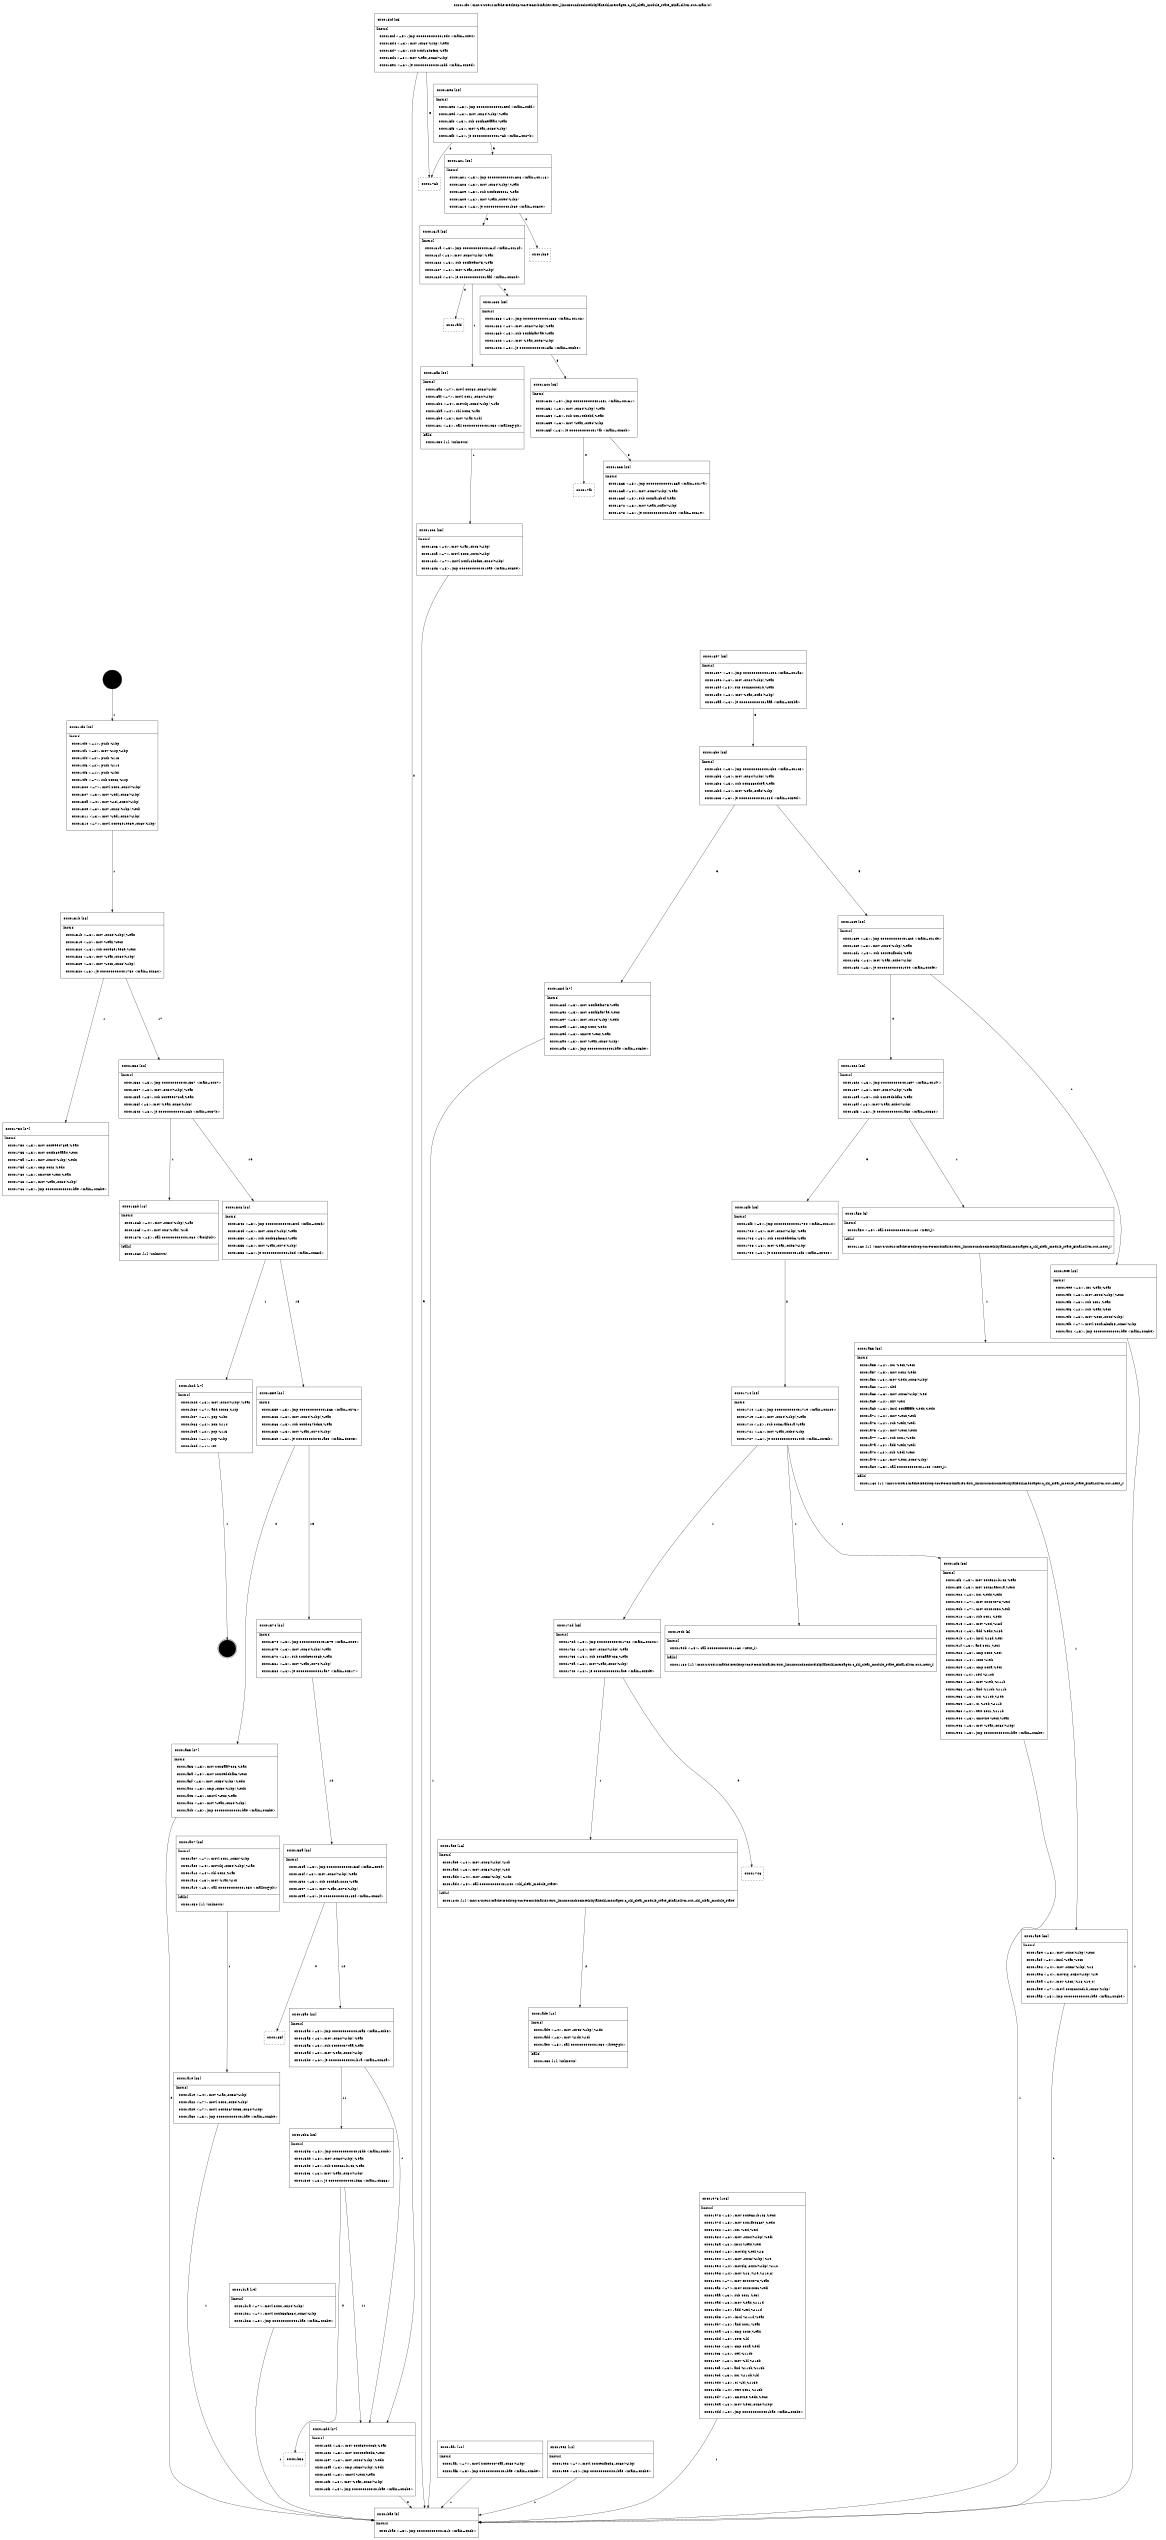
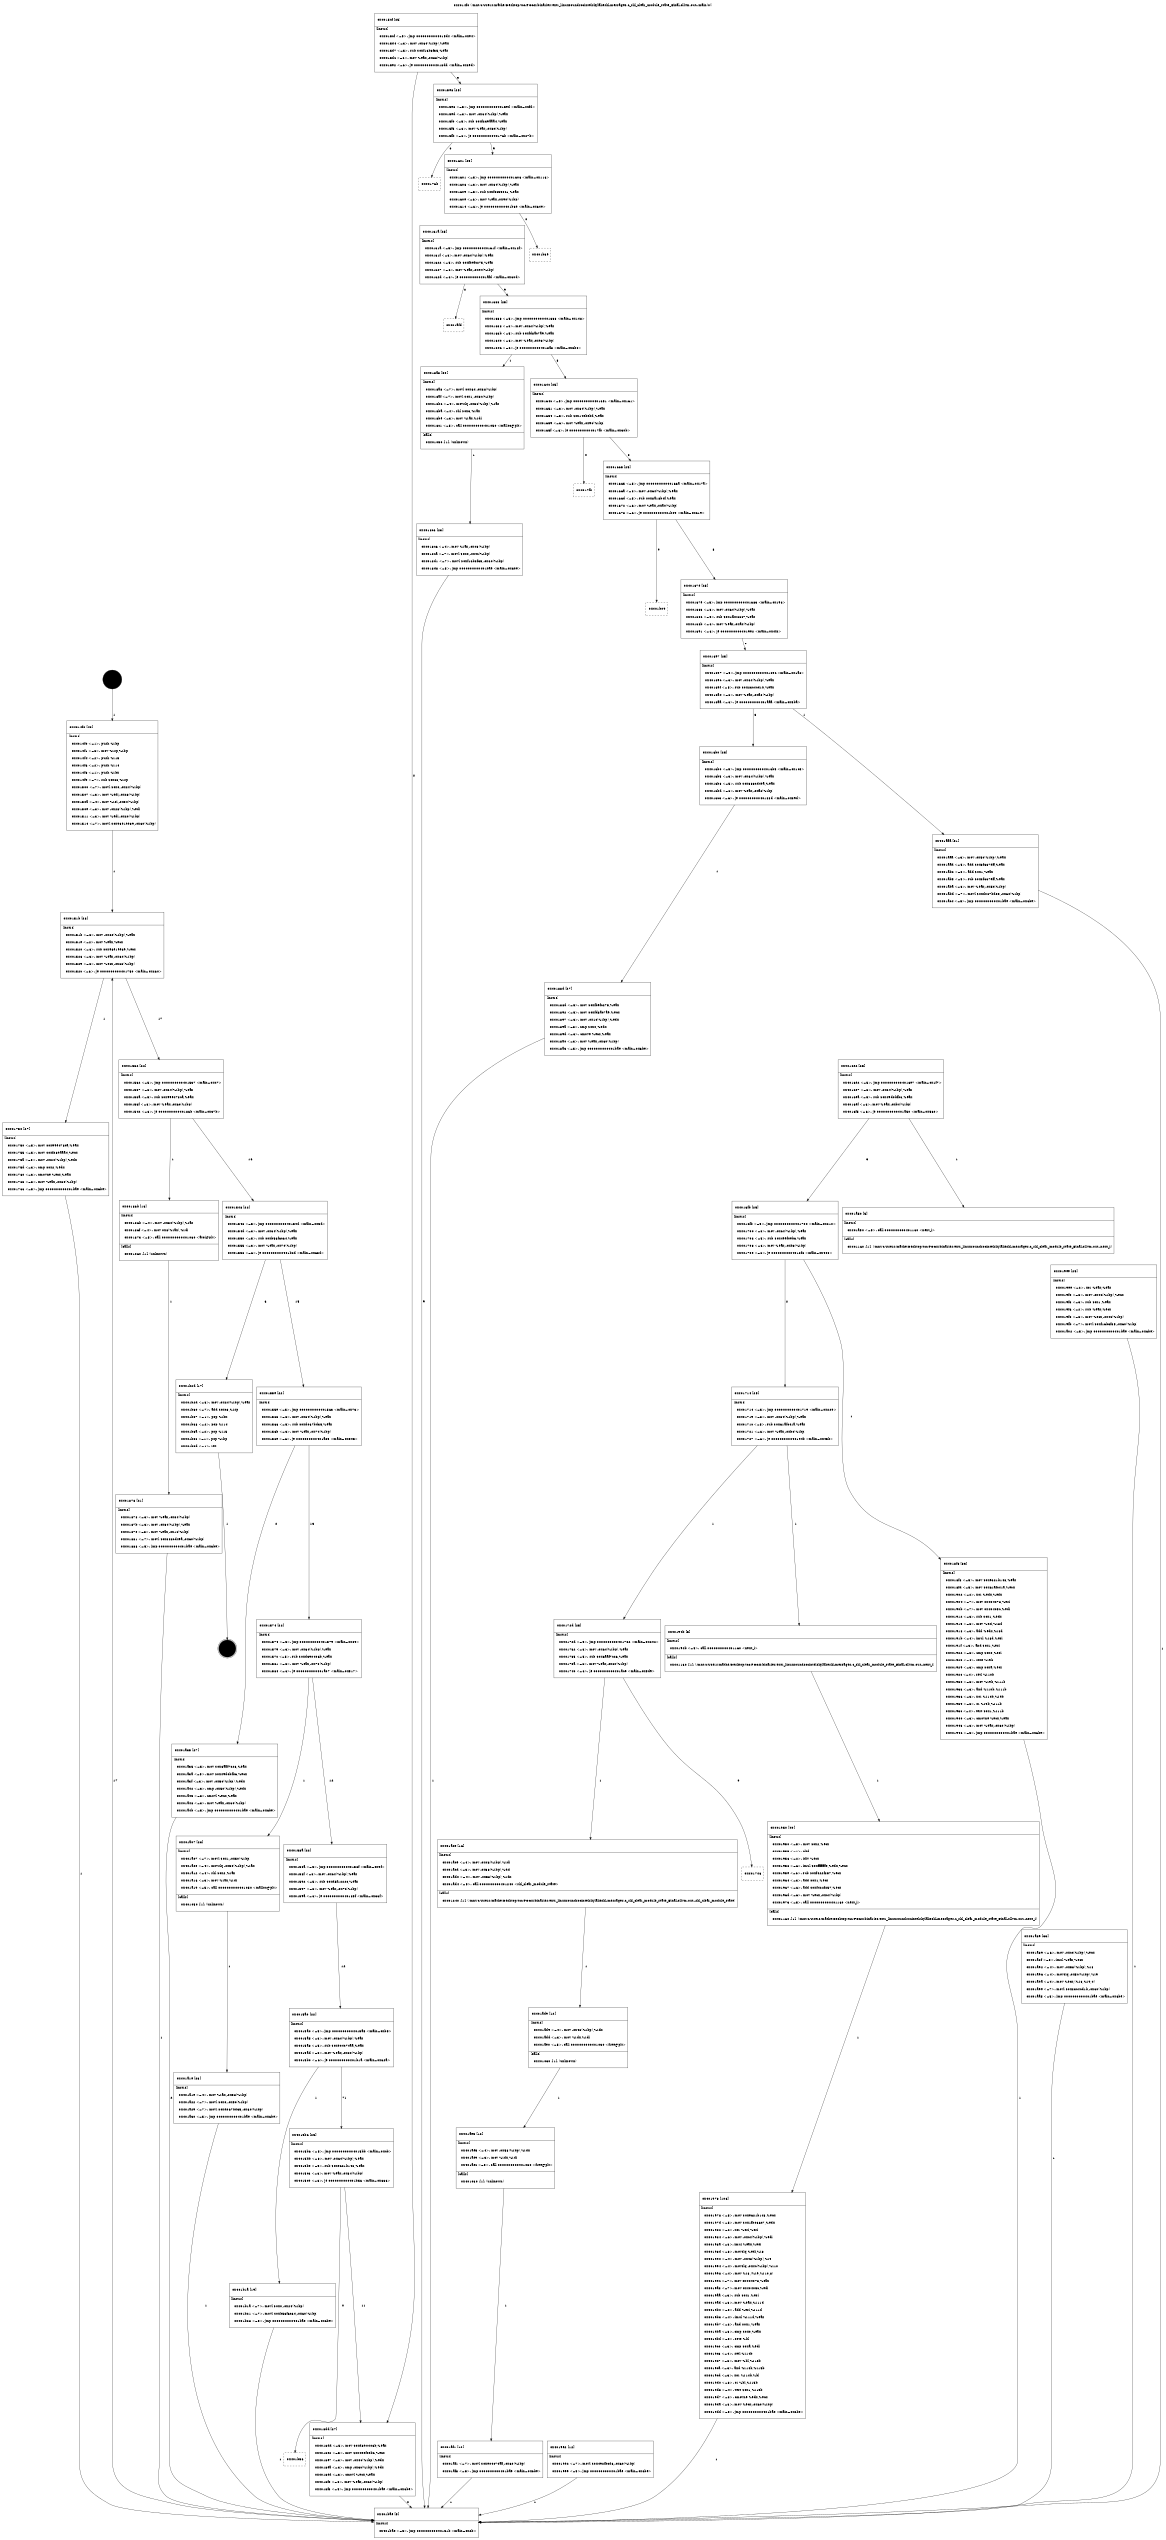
(428, 123) -> (455, 77)
(486, 218) -> none
(472, 324) -> (508, 360)
none -> (657, 609)
none -> (734, 609)
(717, 871) -> (717, 871)
none -> (985, 871)
(891, 945) -> none
(265, 1301) -> (265, 1301)
(990, 1416) -> none
none -> (169, 1524)
(831, 1545) -> (842, 1428)
none -> (299, 1759)
none -> (112, 1862)
none -> (903, 1873)
(586, 1966) -> (586, 1966)
none -> (79, 1987)
(275, 2038) -> none
(344, 2098) -> (344, 2098)
none -> (505, 2158)
(396, 2240) -> (279, 2170)
